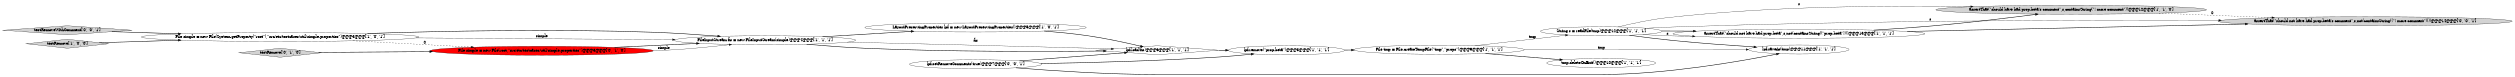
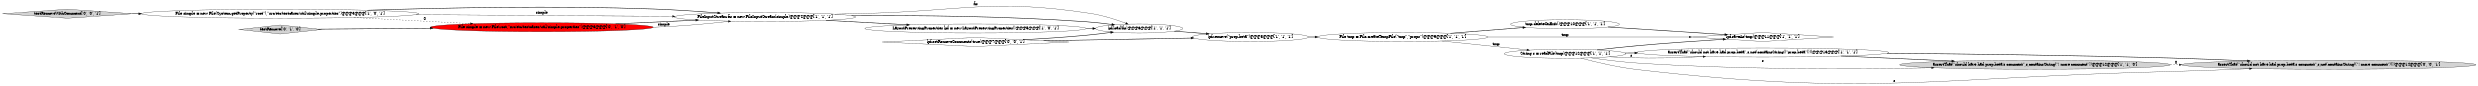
(67, 44) -> none
(1157, 50) -> (1139, 28)
(1799, 50) -> (1763, 37)
(976, 64) -> (976, 42)
(1397, 74) -> (1666, 31)
